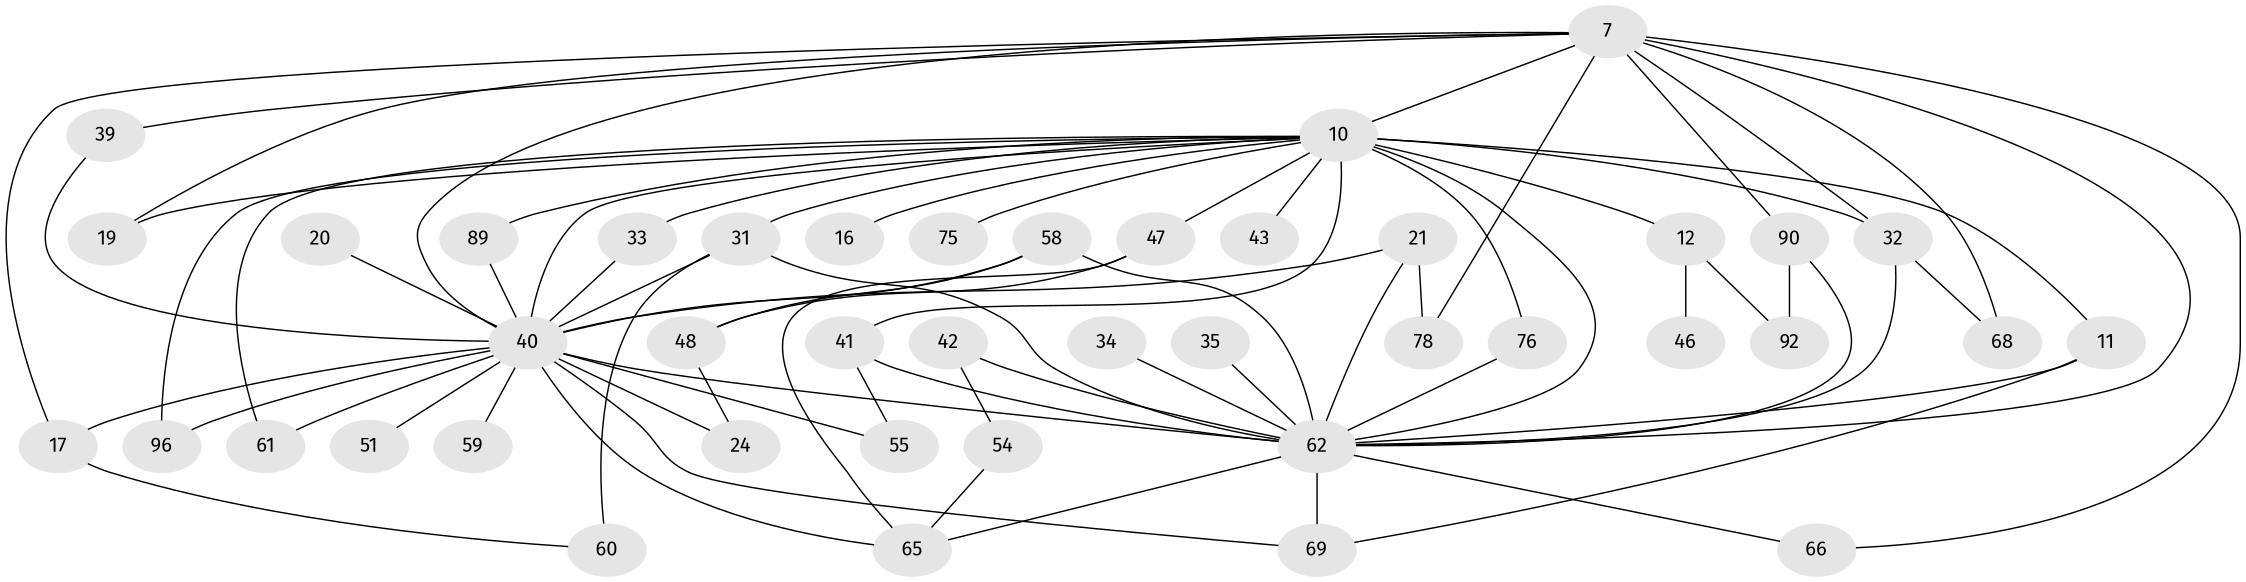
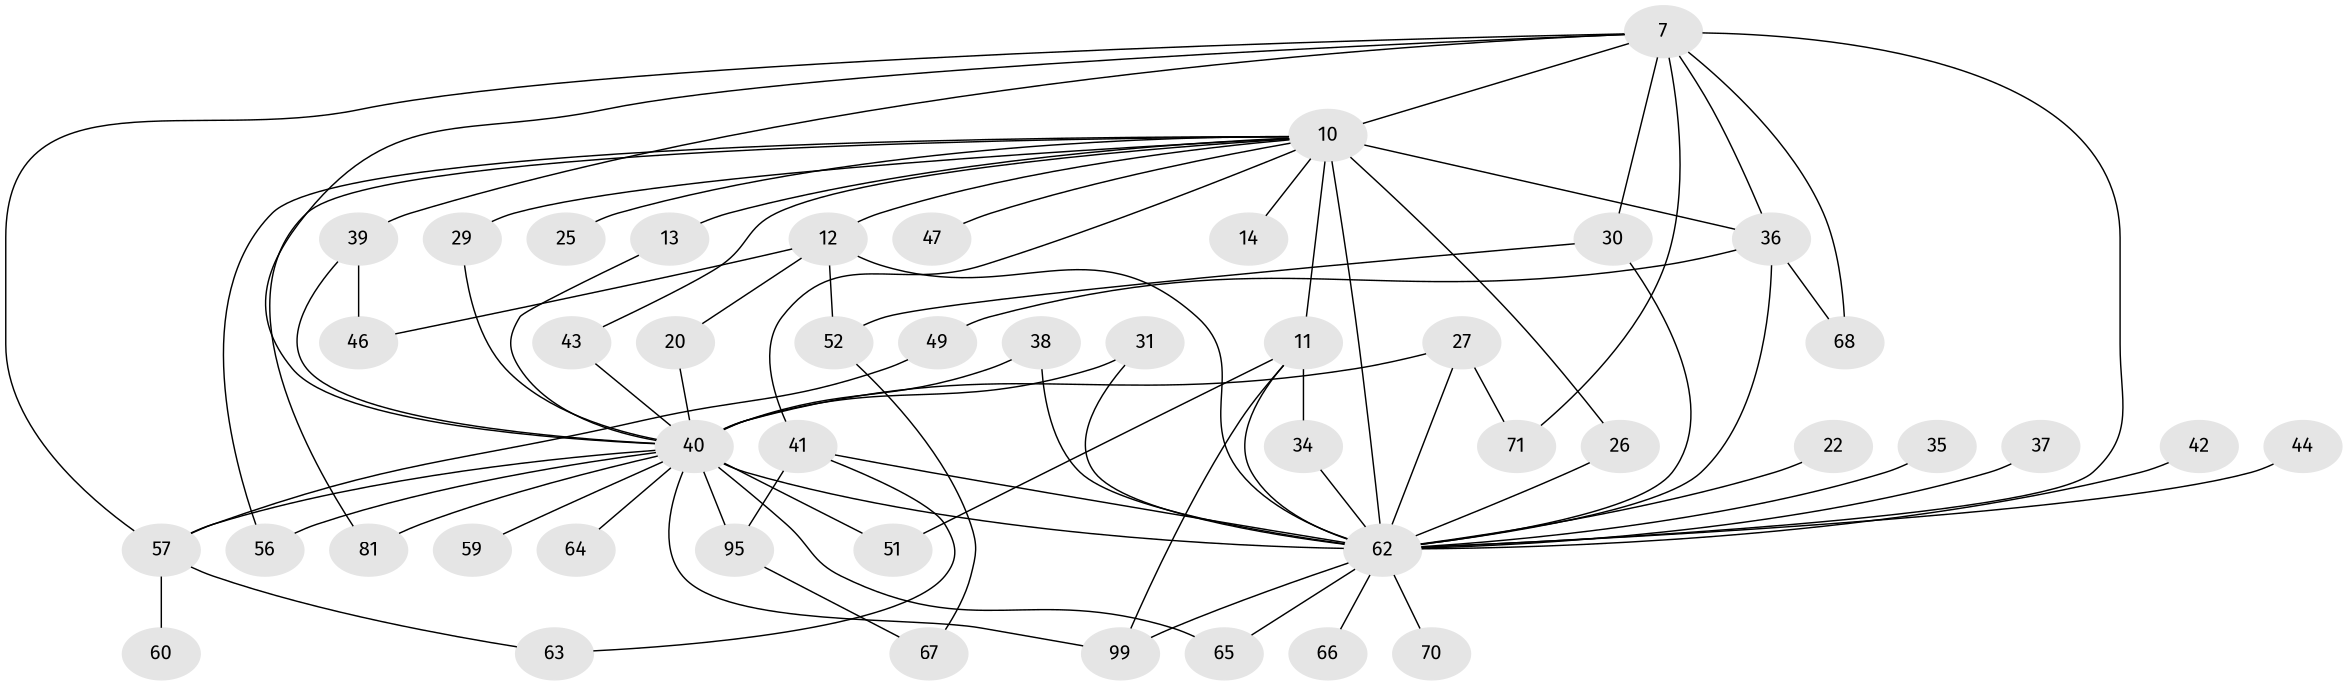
(1032, 163) -> none
(881, 165) -> (633, 395)
(2226, 206) -> none
(107, 239) -> none
(479, 239) -> (462, 239)
(637, 239) -> (670, 239)
(845, 239) -> (1249, 239)
(948, 239) -> (566, 239)
(1052, 239) -> (1041, 343)
(1418, 239) -> (1462, 343)
(1789, 239) -> (1613, 239)
(1893, 239) -> (1772, 239)
none -> (359, 291)
none -> (752, 291)
none -> (1173, 299)
(796, 314) -> none
(686, 343) -> none
none -> (938, 343)
(1424, 343) -> (1517, 446)
(1527, 343) -> (1620, 446)
(1789, 343) -> (834, 343)
(618, 355) -> none
none -> (1303, 395)
(58, 446) -> (161, 550)
(162, 446) -> (265, 550)
(266, 446) -> (369, 550)
(741, 446) -> (576, 550)
(899, 446) -> (735, 550)
(1003, 446) -> none
none -> (1098, 446)
none -> (1833, 446)
none -> (2041, 446)
none -> (2303, 446)
(1317, 550) -> (1121, 654)
none -> (555, 654)
none -> (929, 654)
none -> (1432, 654)
